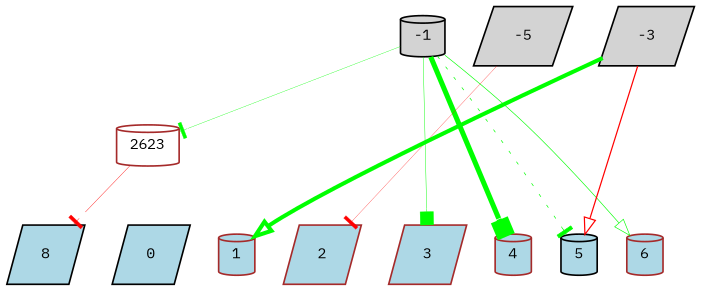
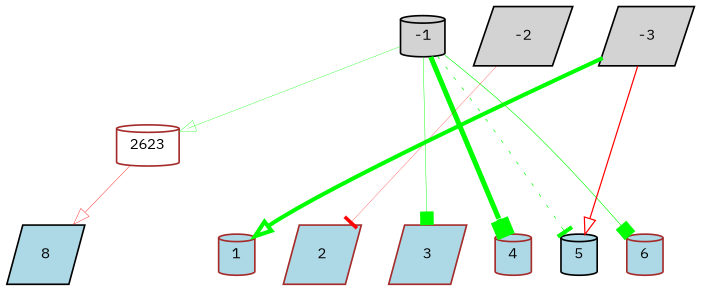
(523, 36) -> (523, 36)
(294, 87) -> (294, 87)
(536, 135) -> (536, 135)
(107, 189) -> (107, 189)
(151, 255) -> none
